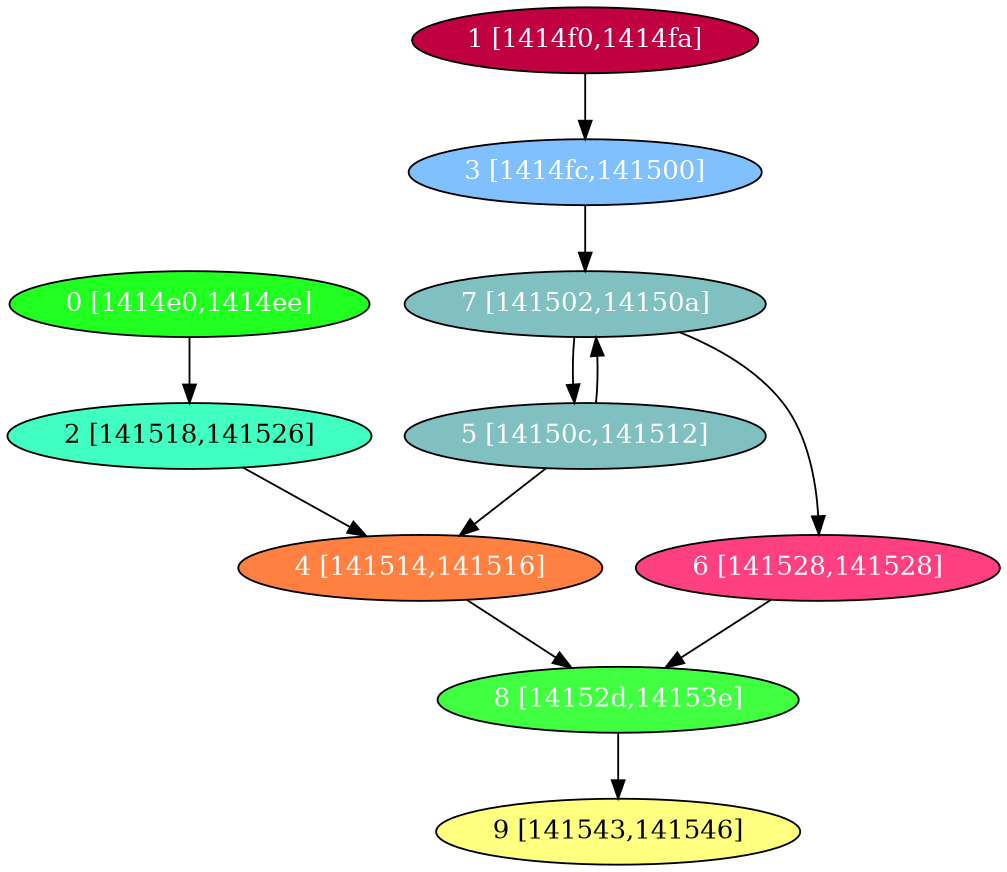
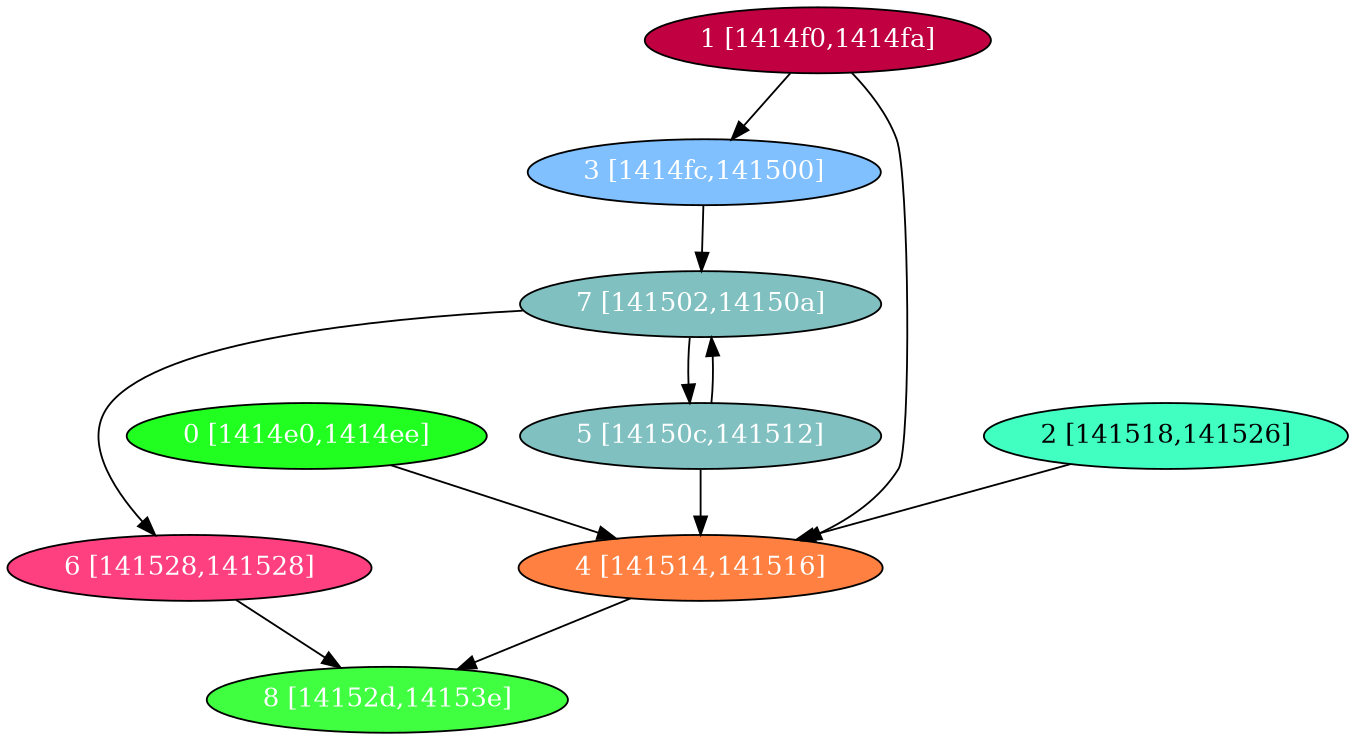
none -> (907, 315)
(189, 361) -> (495, 499)
(618, 832) -> none
